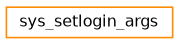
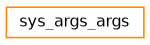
(90, 22) -> (75, 22)
